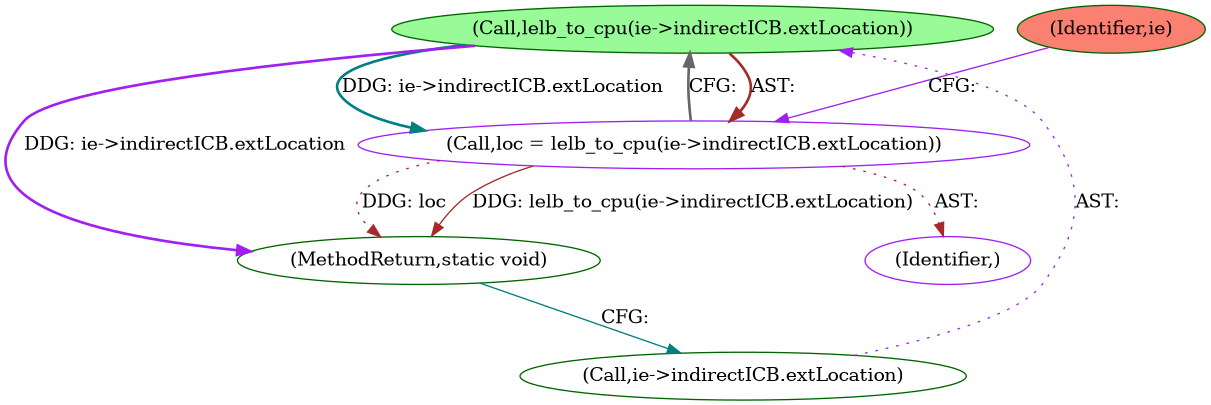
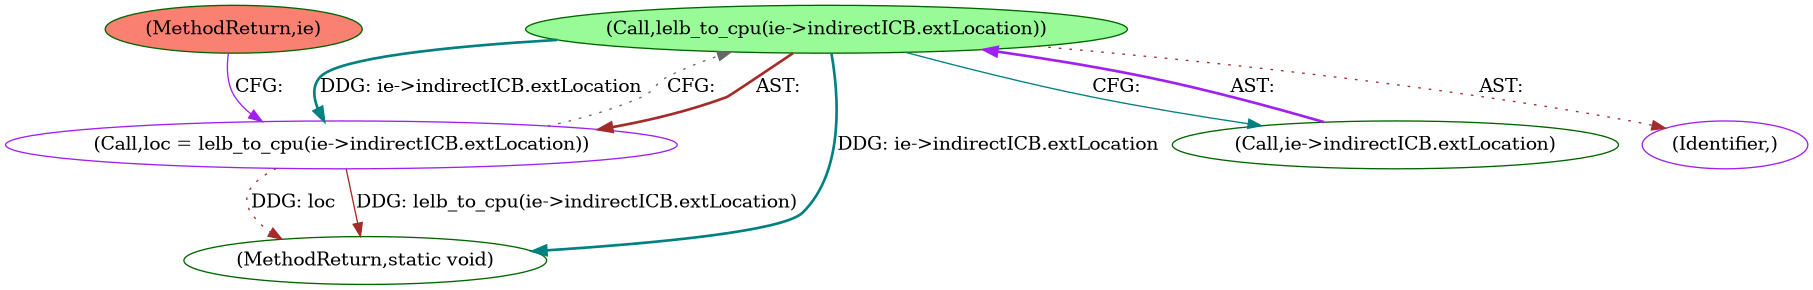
(1111, 29) -> (234, 29)
(95, 94) -> (759, 228)
(689, 94) -> (637, 99)
(899, 182) -> (1346, 78)
(1075, 202) -> (1162, 80)
(574, 316) -> (1076, 94)
